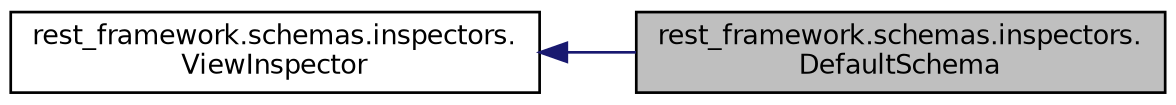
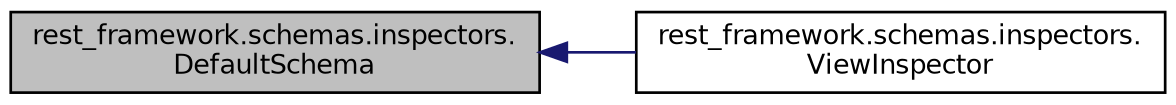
(601, 52) -> (601, 52)
